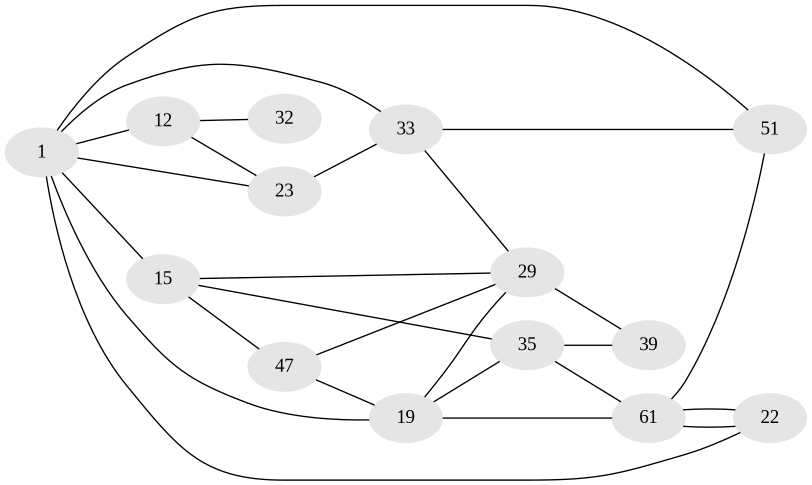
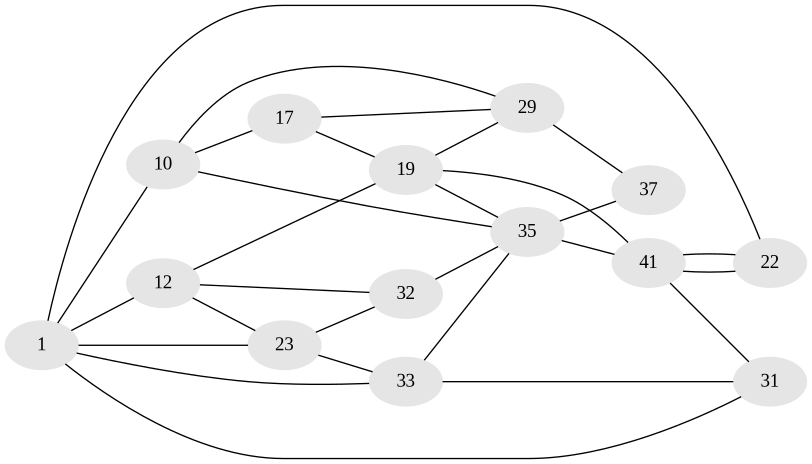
(770, 129) -> (770, 382)
(467, 201) -> (467, 307)
none -> (467, 263)
(163, 279) -> (163, 165)
none -> (345, 320)
(649, 345) -> (649, 190)
(166, 358) -> (285, 227)
(285, 367) -> (285, 119)
(649, 418) -> (649, 263)
